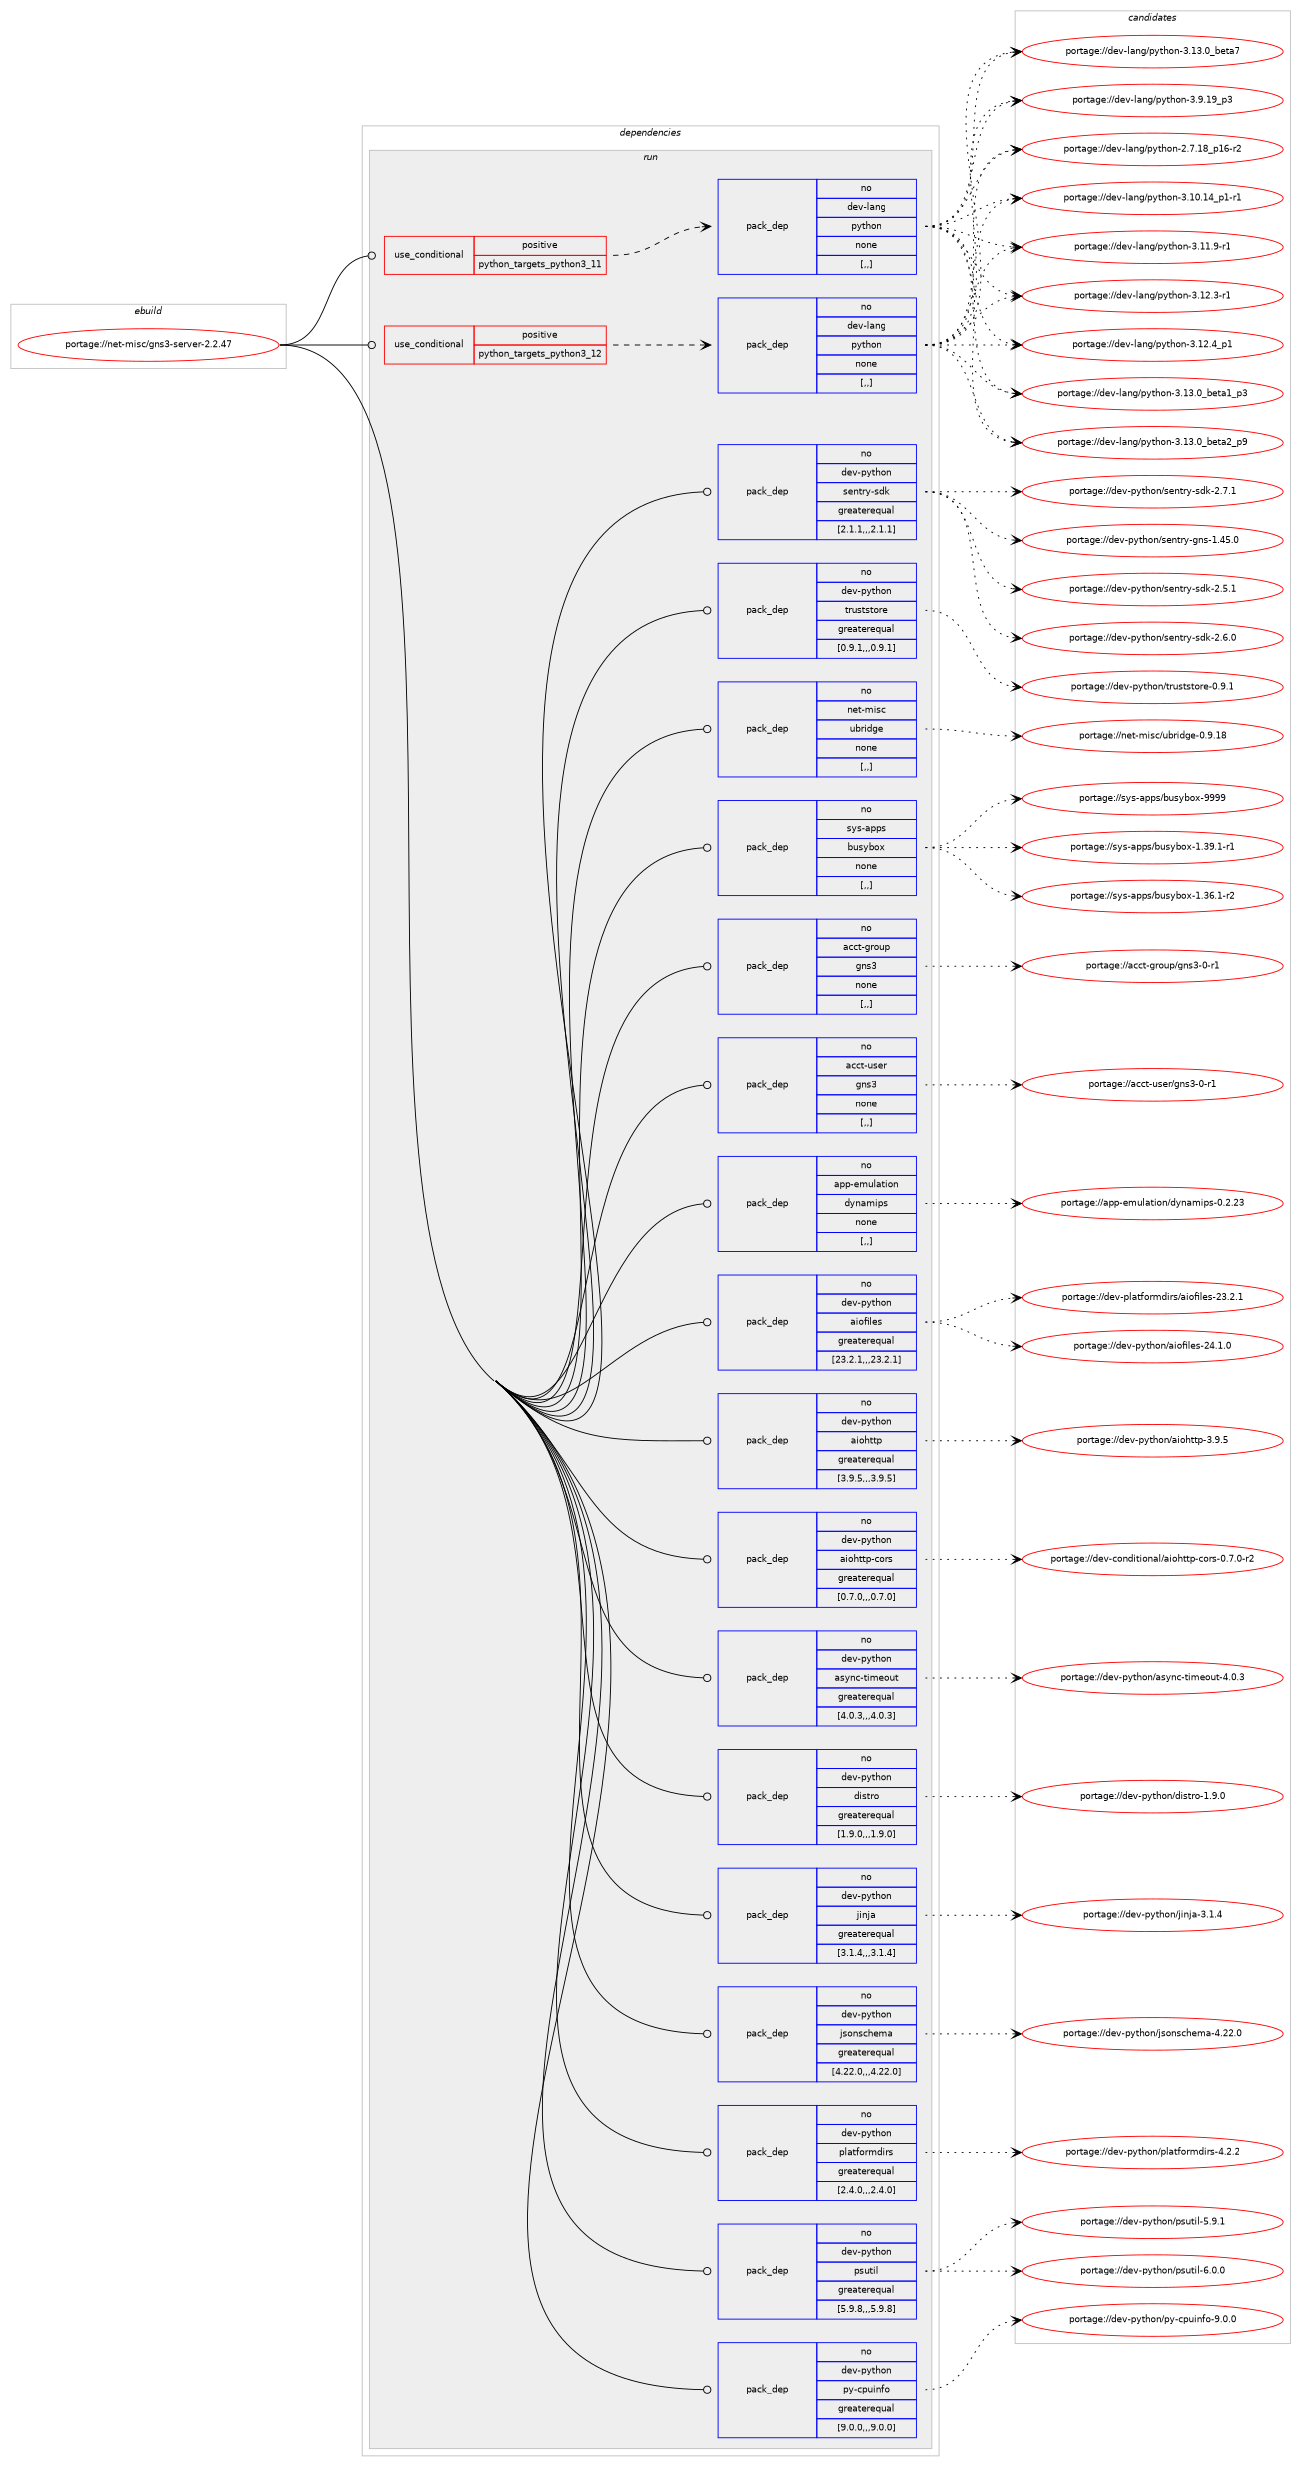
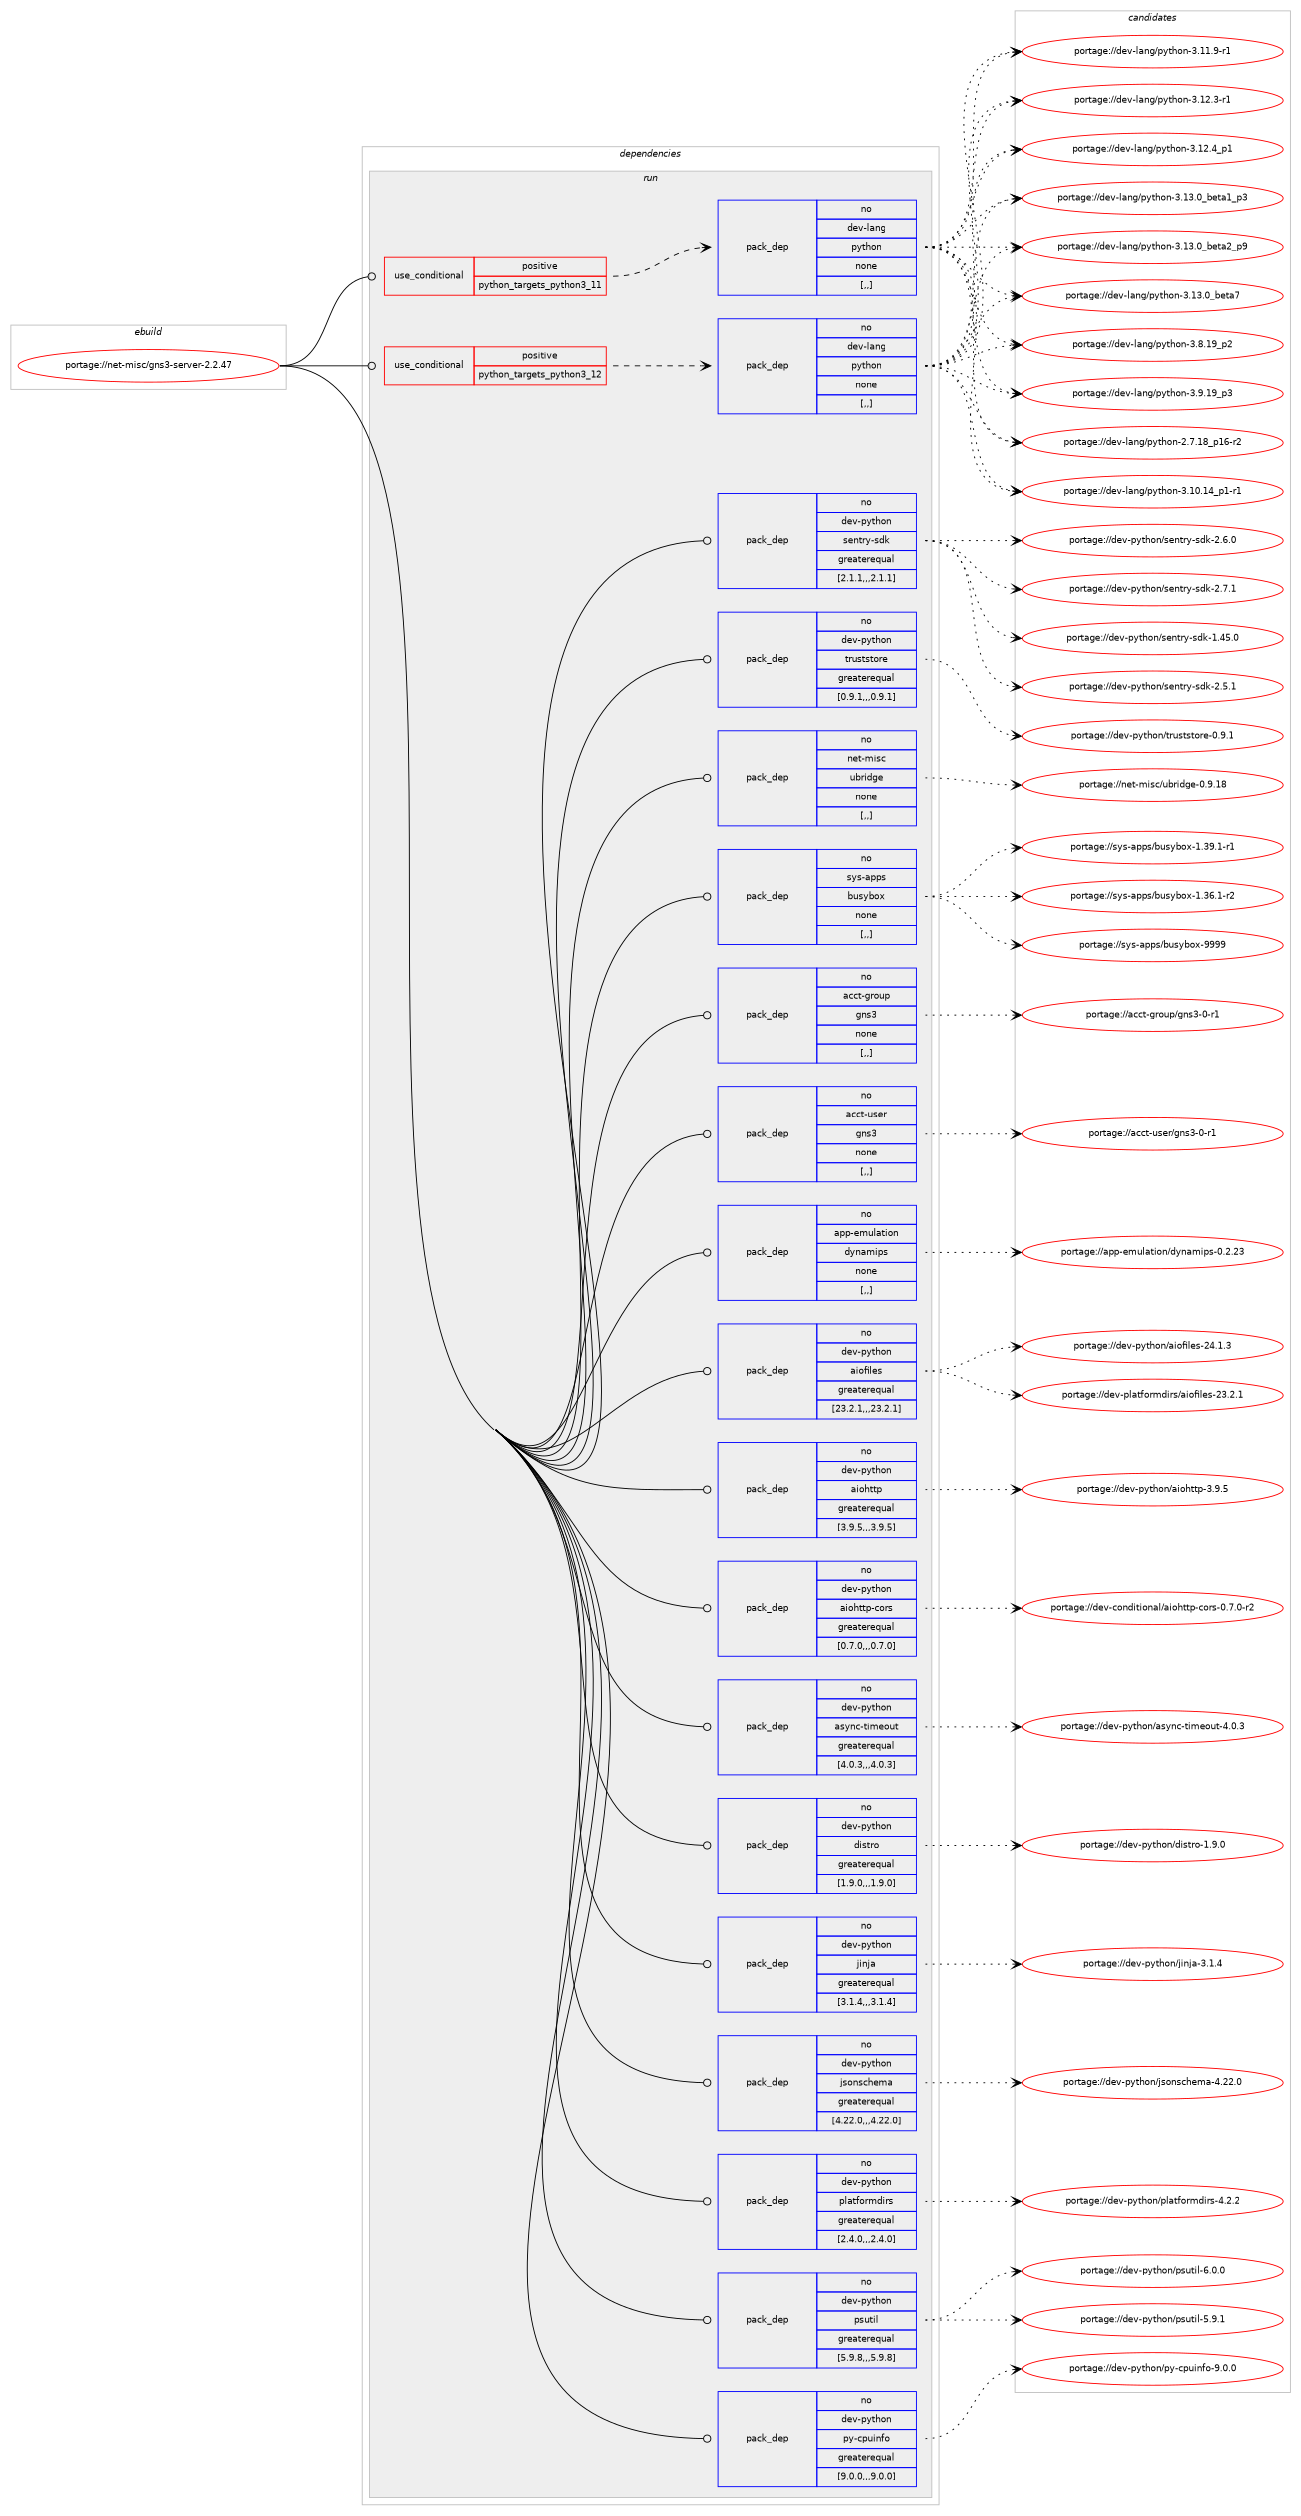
none -> (1153, 345)
(1153, 541) -> (1153, 638)
(1153, 1347) -> (1153, 1347)
